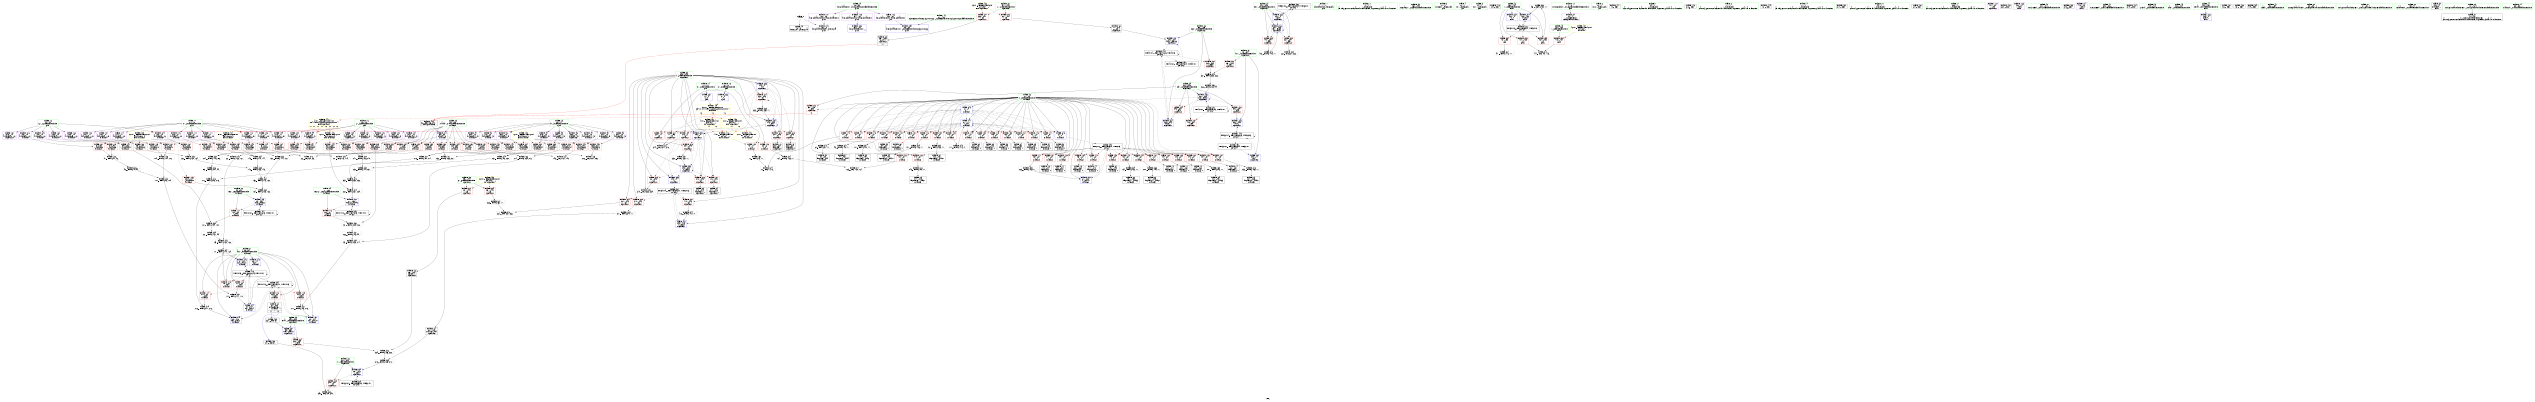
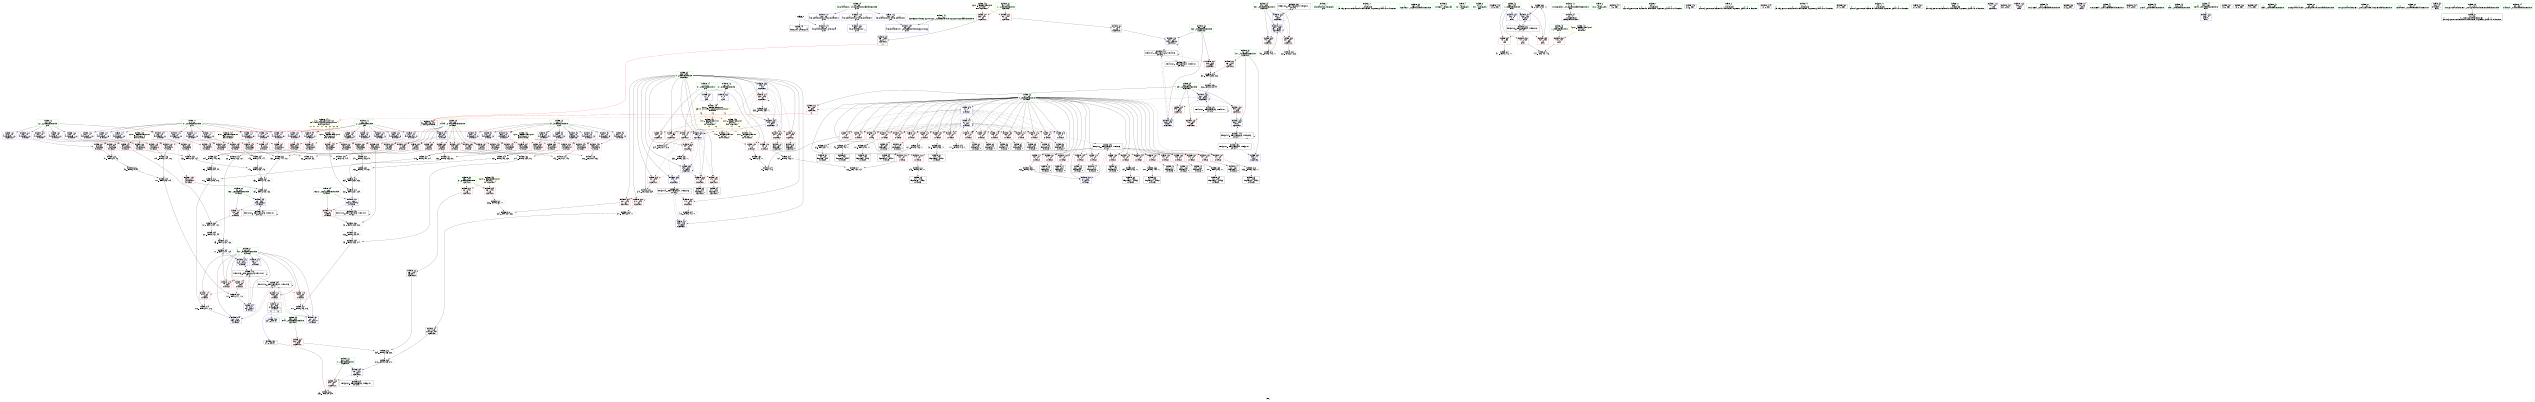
(872, 138) -> (872, 138)
(289, 331) -> none
